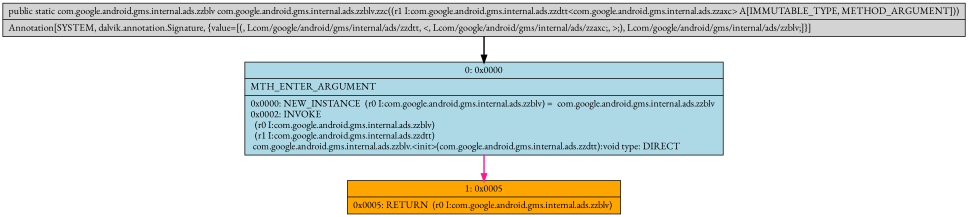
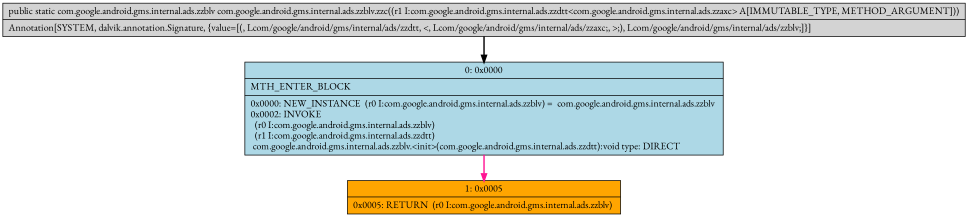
(314, 87) -> (301, 87)
